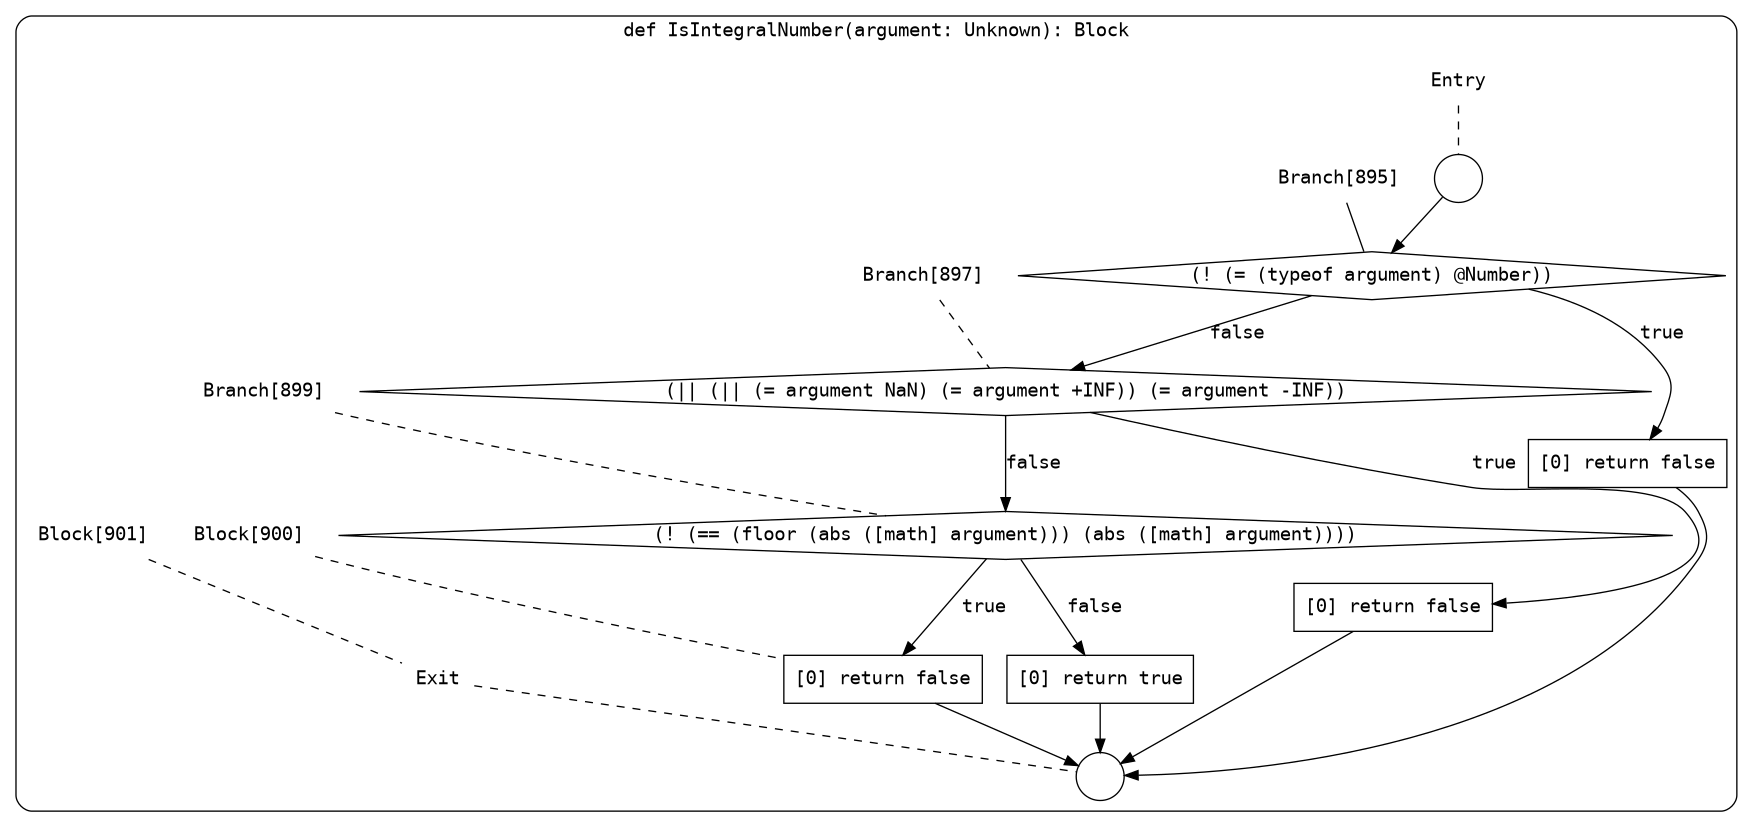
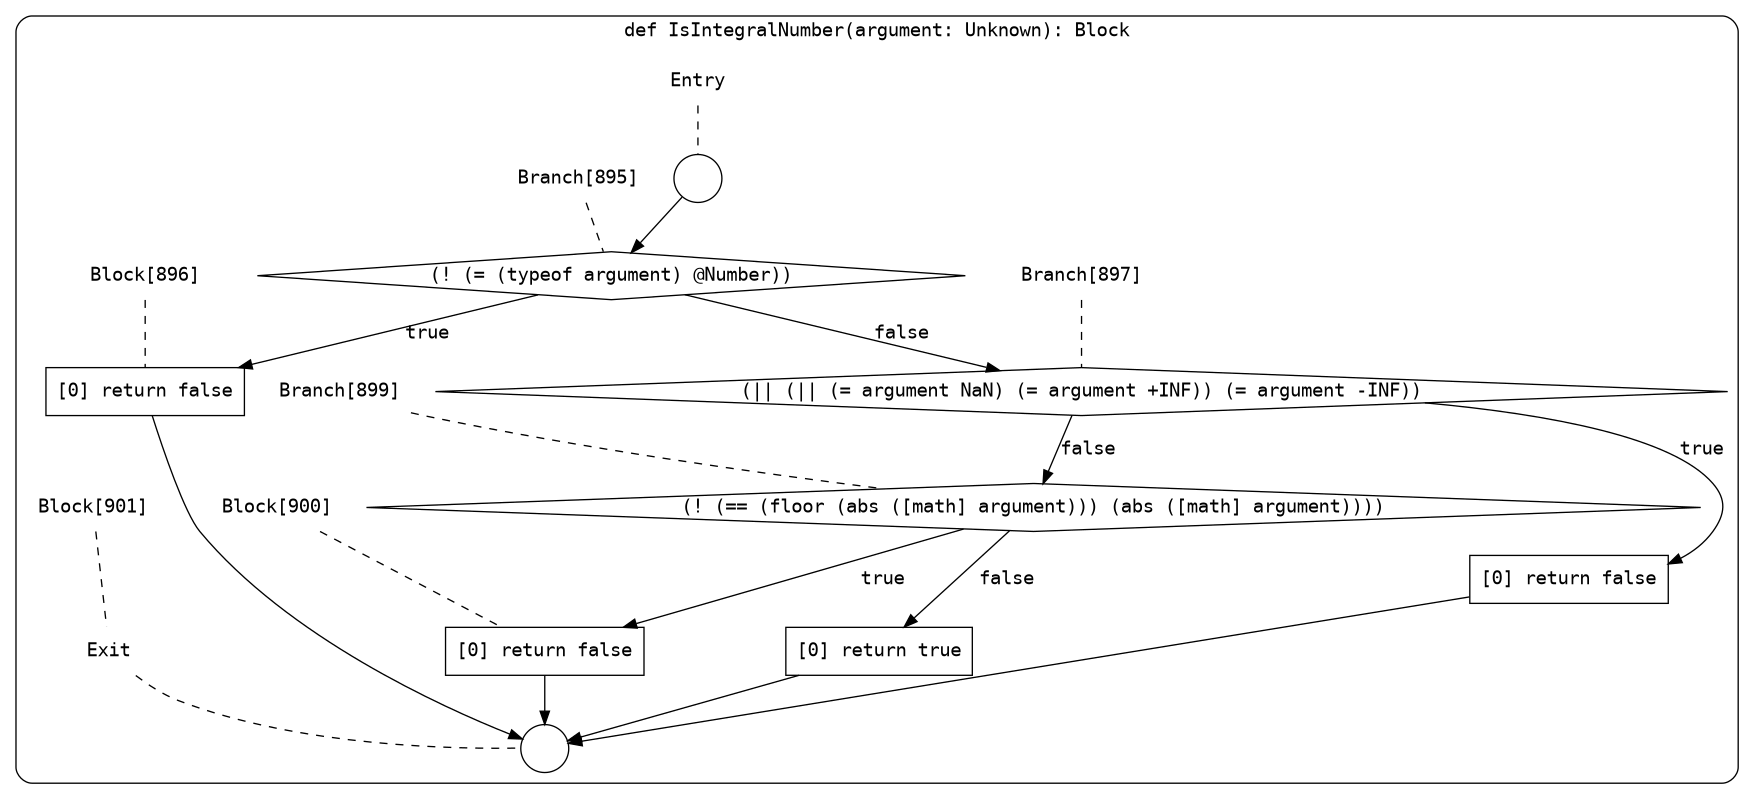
(1355, 227) -> (595, 227)
none -> (145, 276)
